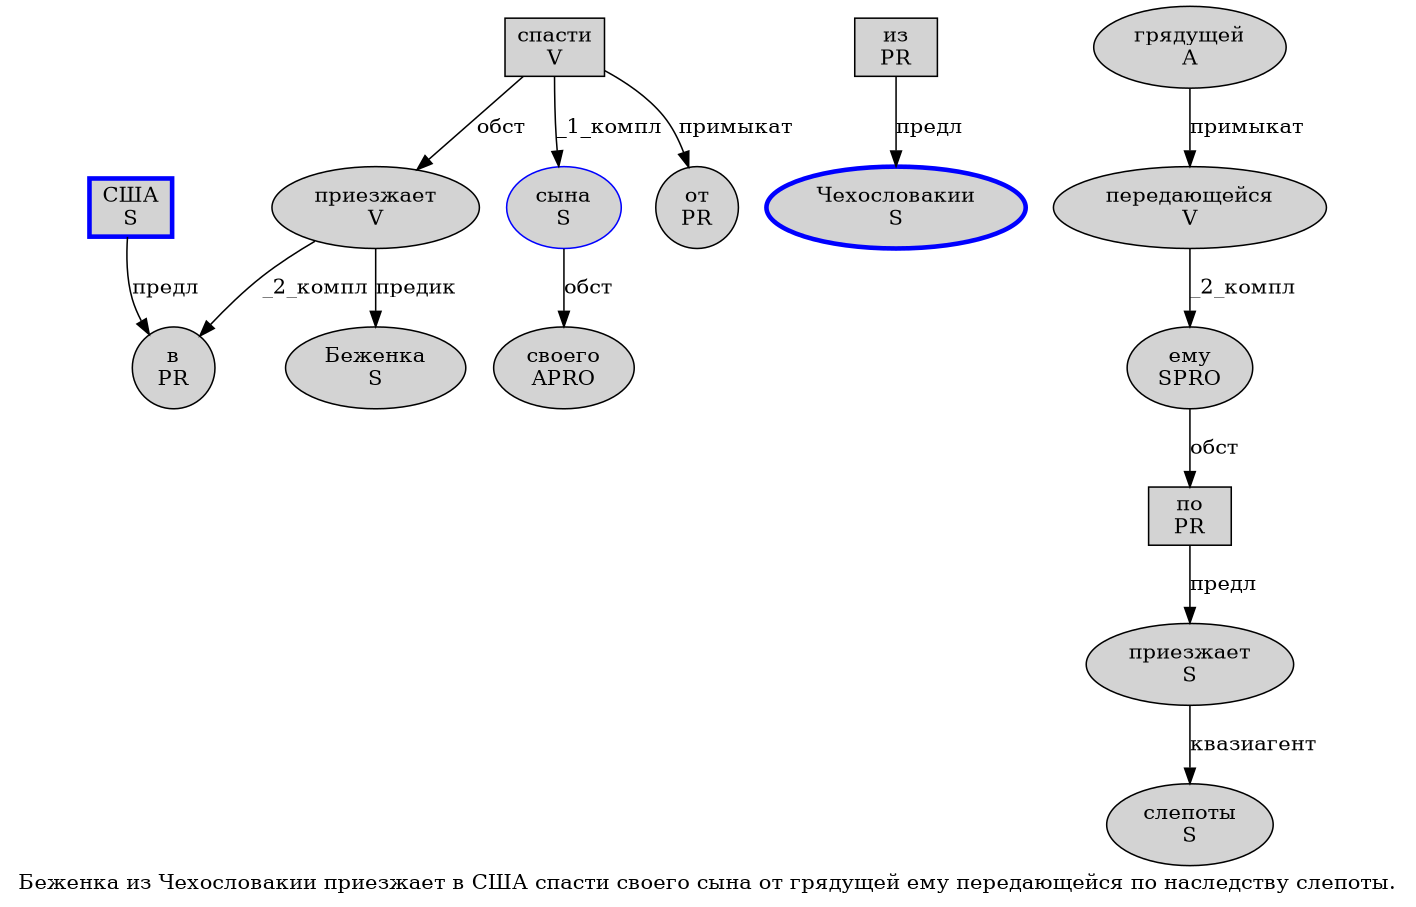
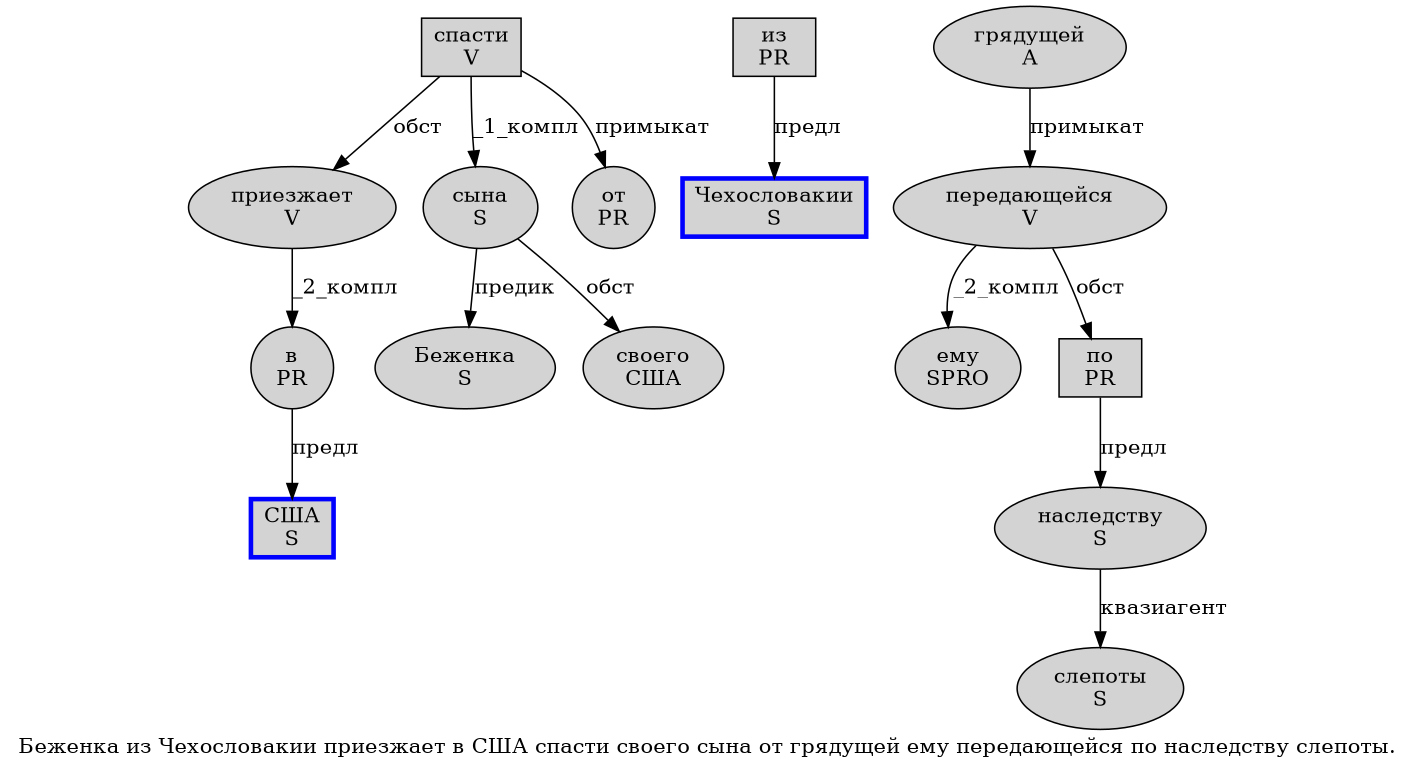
(564, 208) -> (481, 208)
(896, 208) -> (774, 208)
(128, 280) -> (292, 446)
(376, 280) -> (474, 280)
(564, 368) -> (653, 368)
(1190, 440) -> (1071, 286)
(1190, 664) -> (1100, 528)
